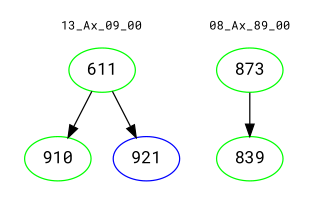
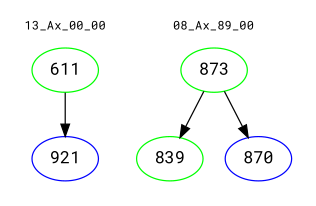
(102, 26) -> (66, 26)
(58, 159) -> none
none -> (258, 159)
